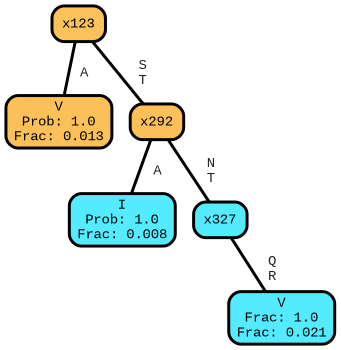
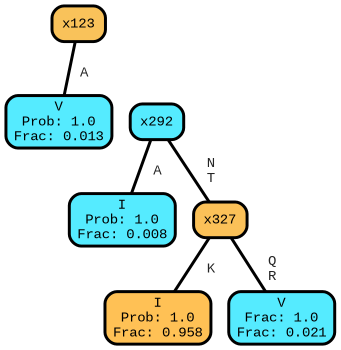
(118, 73) -> none
(59, 122) -> (59, 122)
(157, 122) -> (157, 122)
(220, 220) -> (220, 220)
none -> (158, 318)
